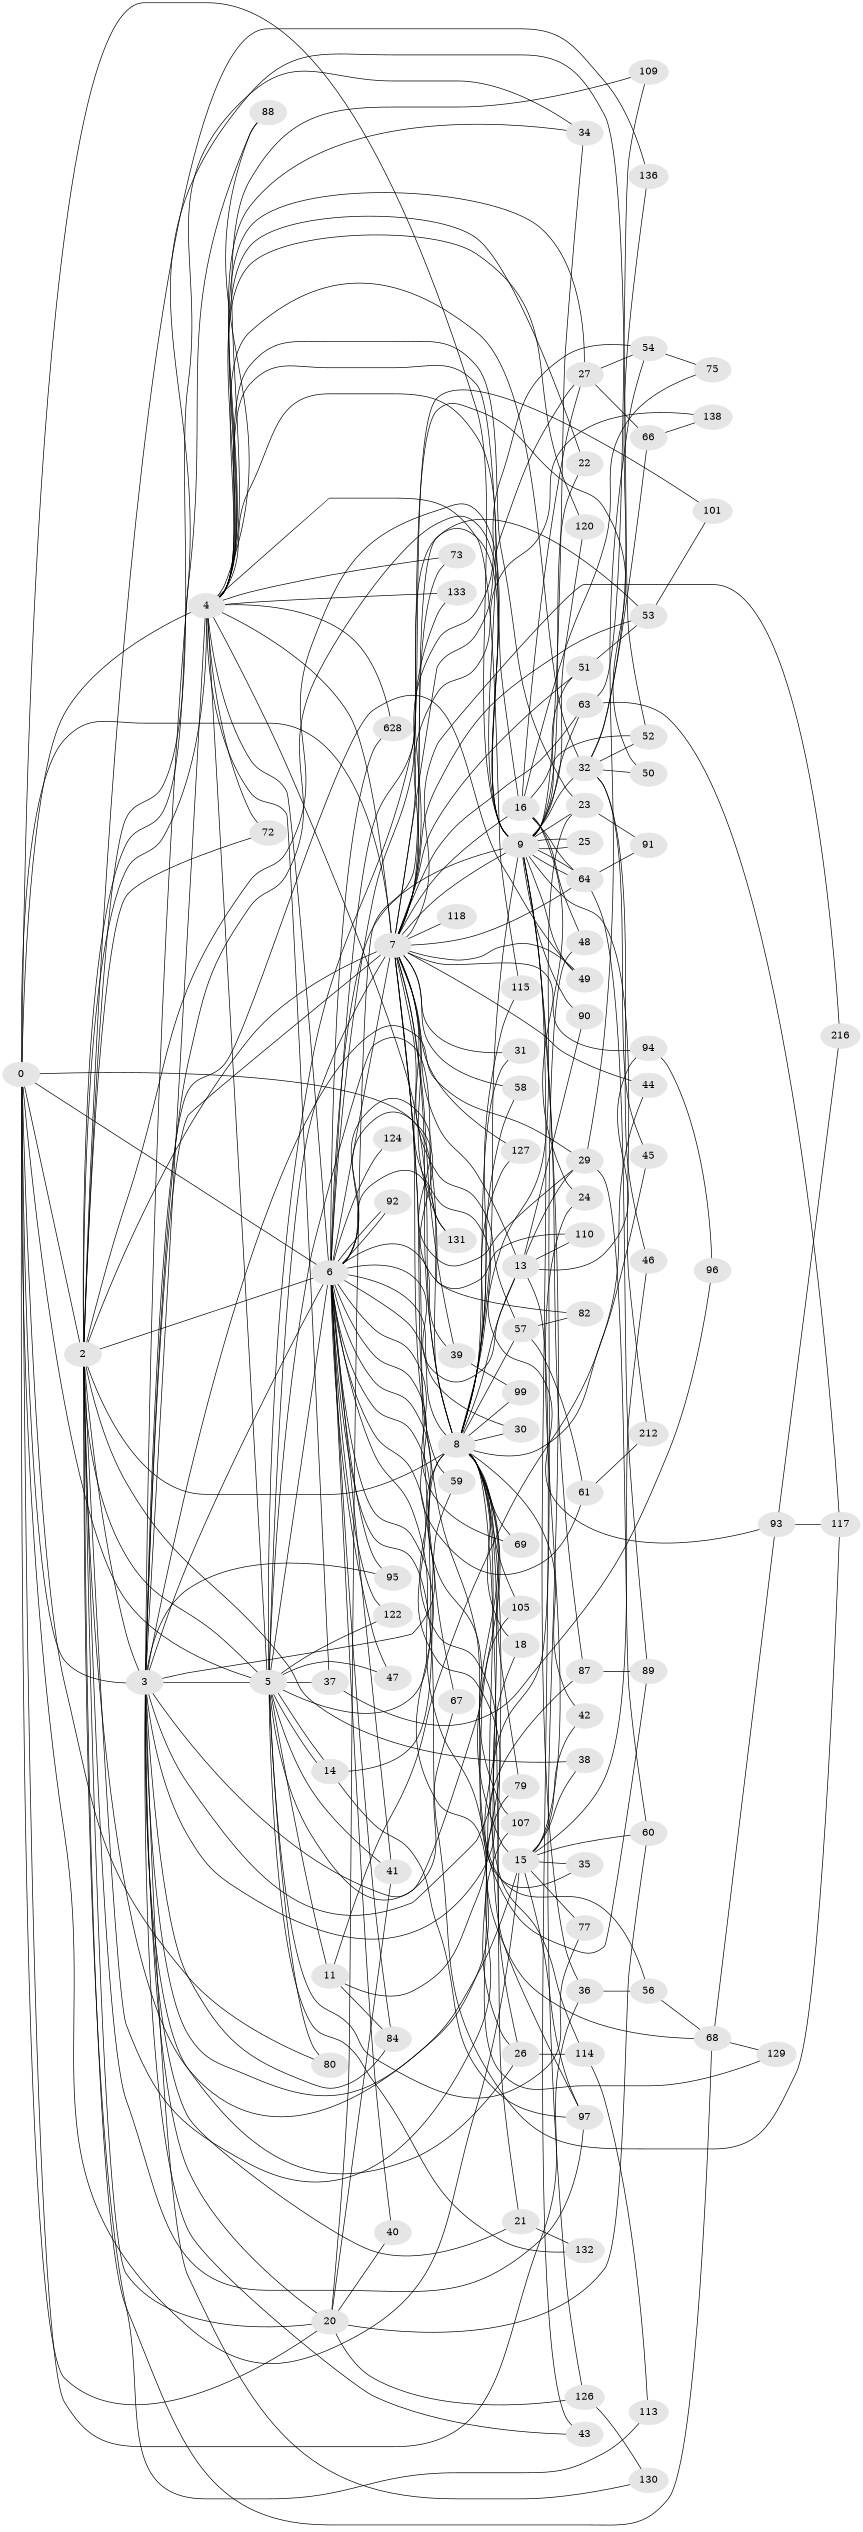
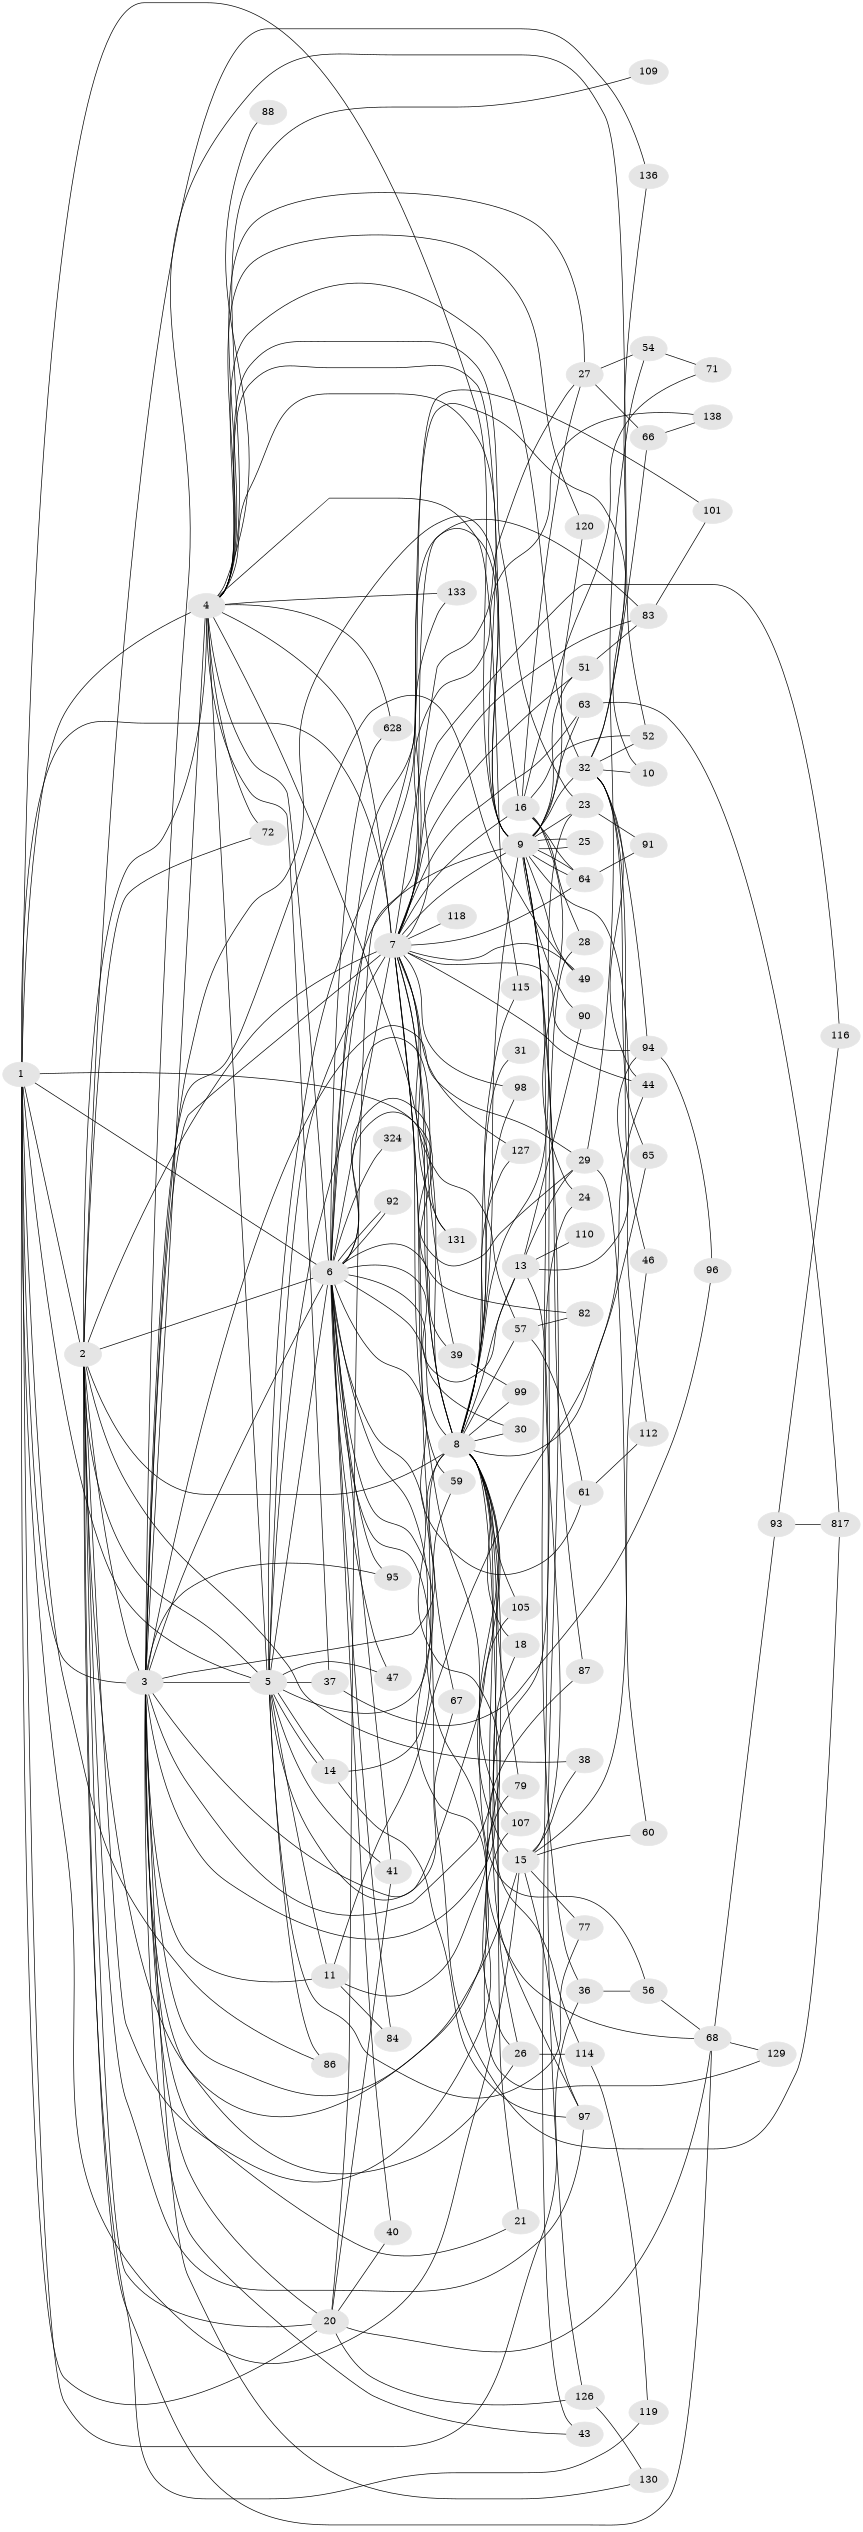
(585, 133) -> none
(625, 252) -> none
(713, 370) -> (713, 370)
(585, 464) -> none
(457, 556) -> none
(476, 612) -> none
(649, 616) -> (649, 616)
(305, 768) -> none
(649, 774) -> (649, 774)
(167, 800) -> none
none -> (632, 904)
none -> (617, 927)
(585, 943) -> (585, 943)
(430, 1028) -> none
(840, 1036) -> (840, 1036)
(21, 1074) -> (21, 1074)
(521, 1088) -> (521, 1088)
(434, 1116) -> none
(393, 1139) -> (393, 1139)
(649, 1156) -> (649, 1156)
(401, 1171) -> none
(523, 1362) -> none
(649, 1434) -> (649, 1434)
(840, 1525) -> (840, 1525)
(521, 1545) -> none
(393, 1615) -> none
(649, 1671) -> none
(585, 1716) -> none
(585, 1865) -> none
(183, 1963) -> (163, 1892)
(330, 2065) -> (330, 2065)
(618, 2194) -> (606, 2302)
(585, 2250) -> none
(649, 2412) -> (649, 2412)
